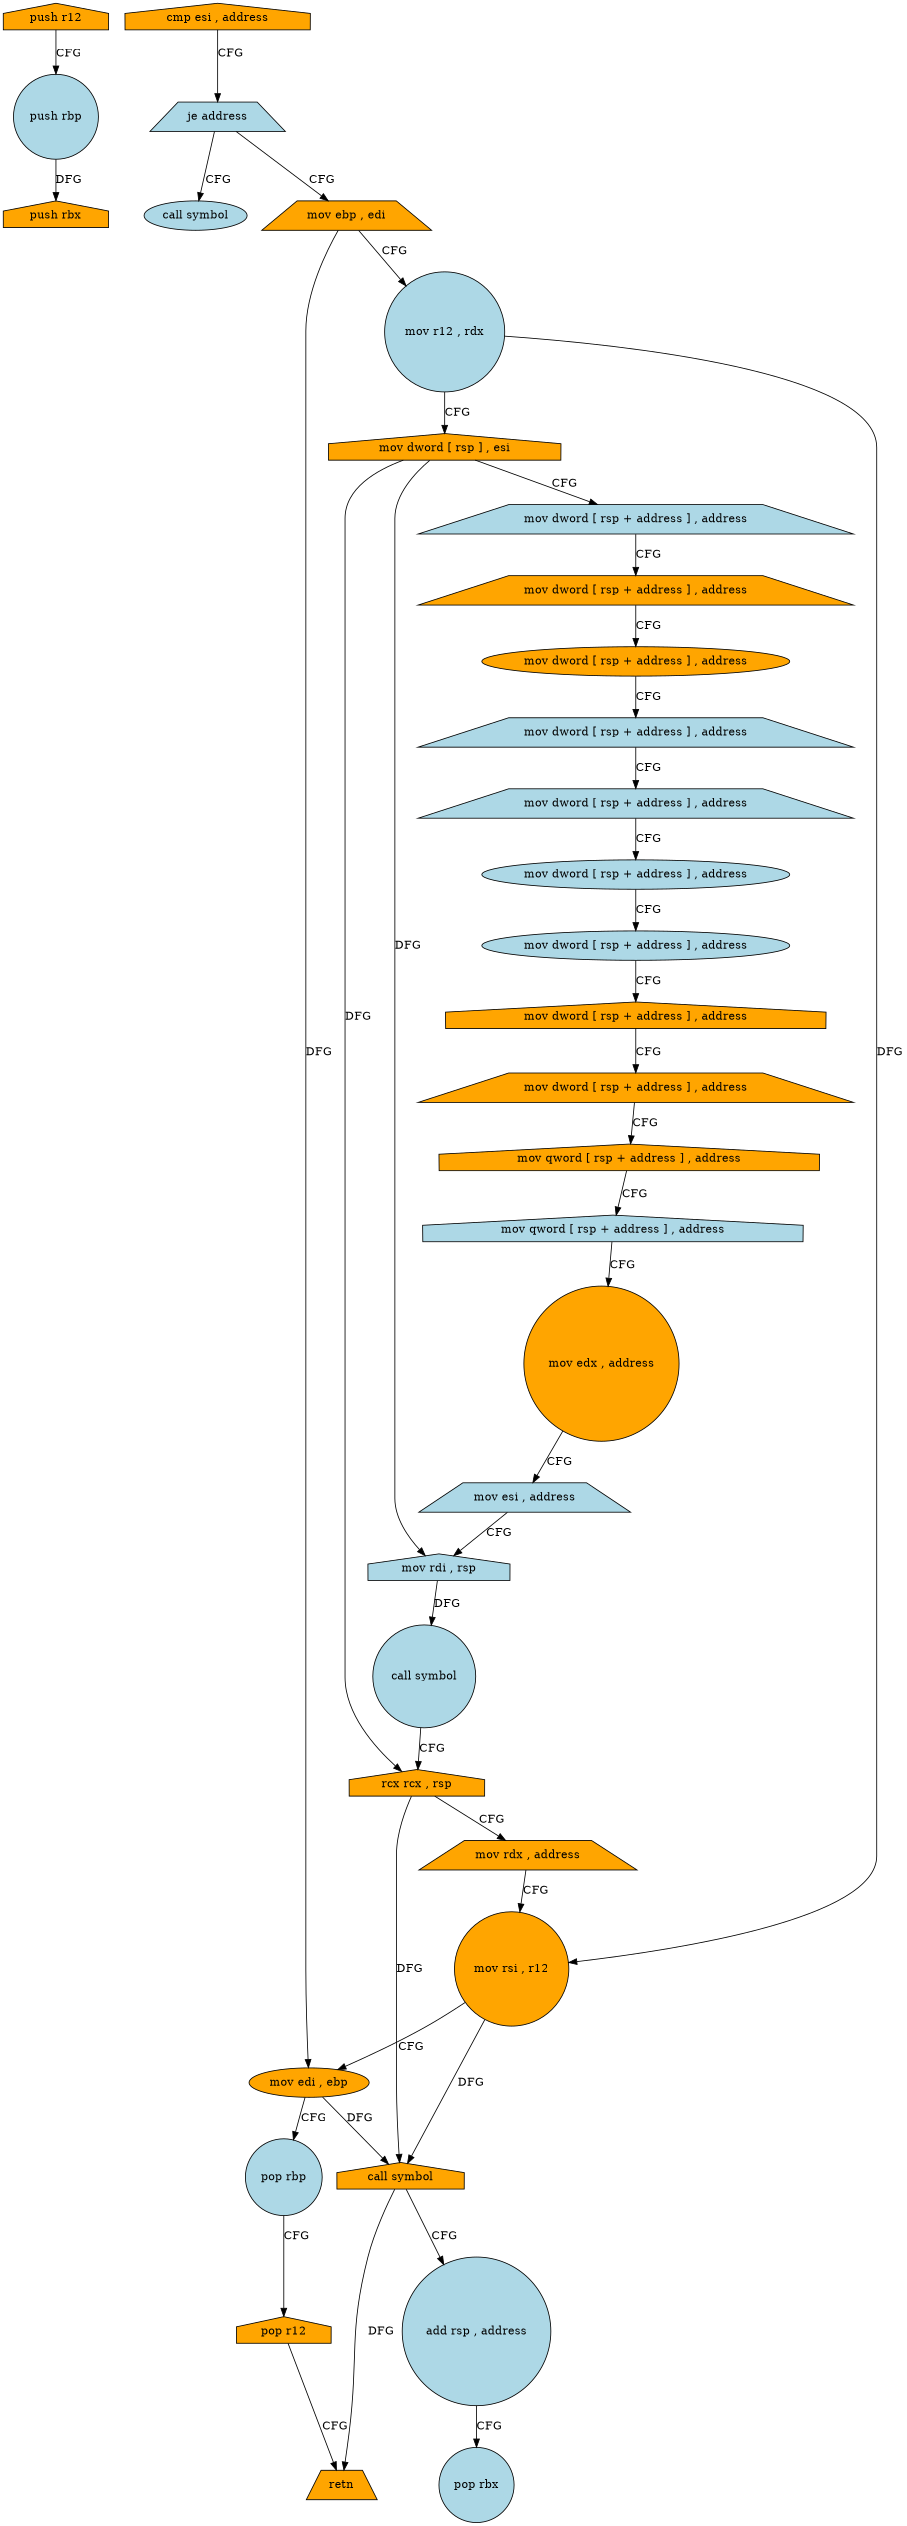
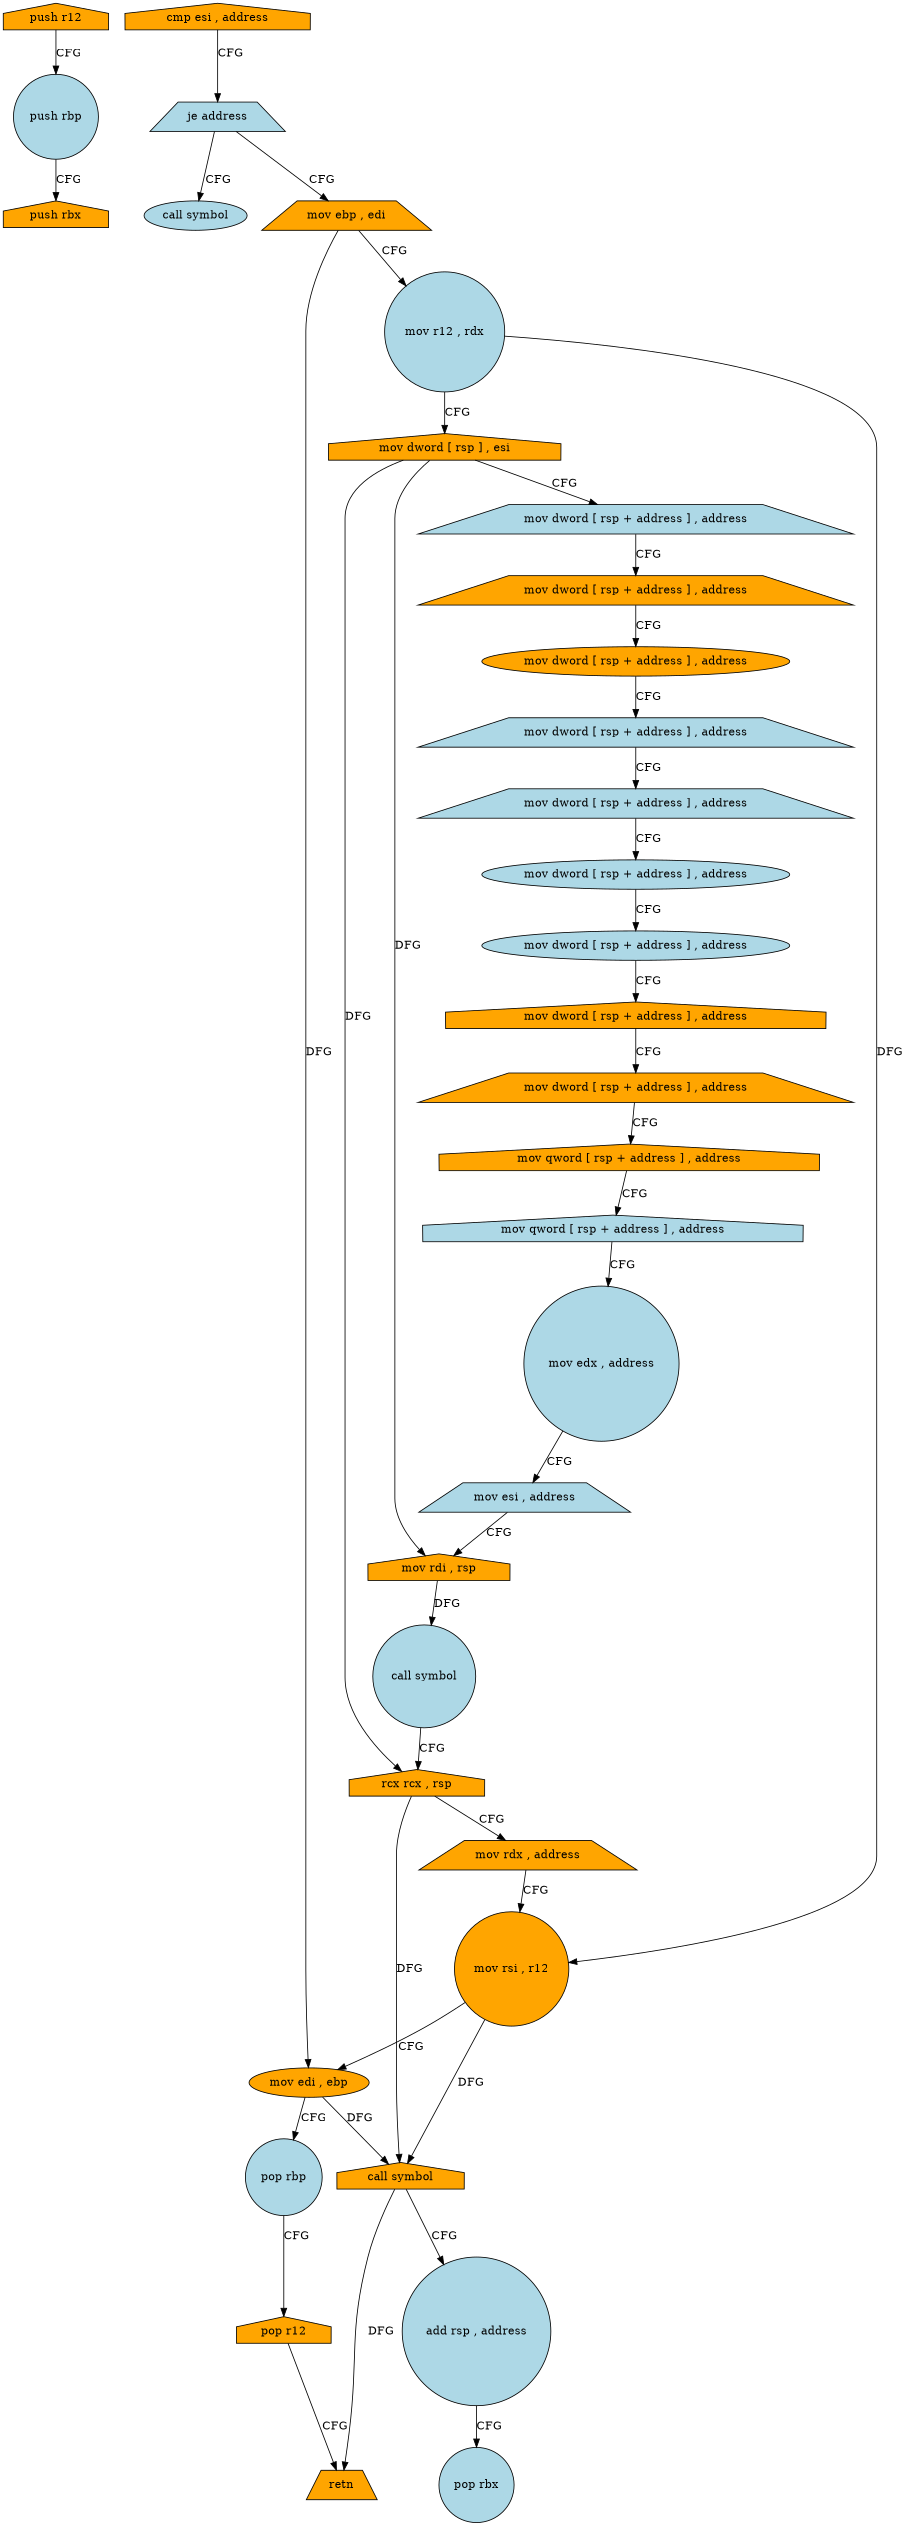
(69, 180) -> (69, 180)
(601, 1364) -> (601, 1364)
(439, 1569) -> (439, 1569)
